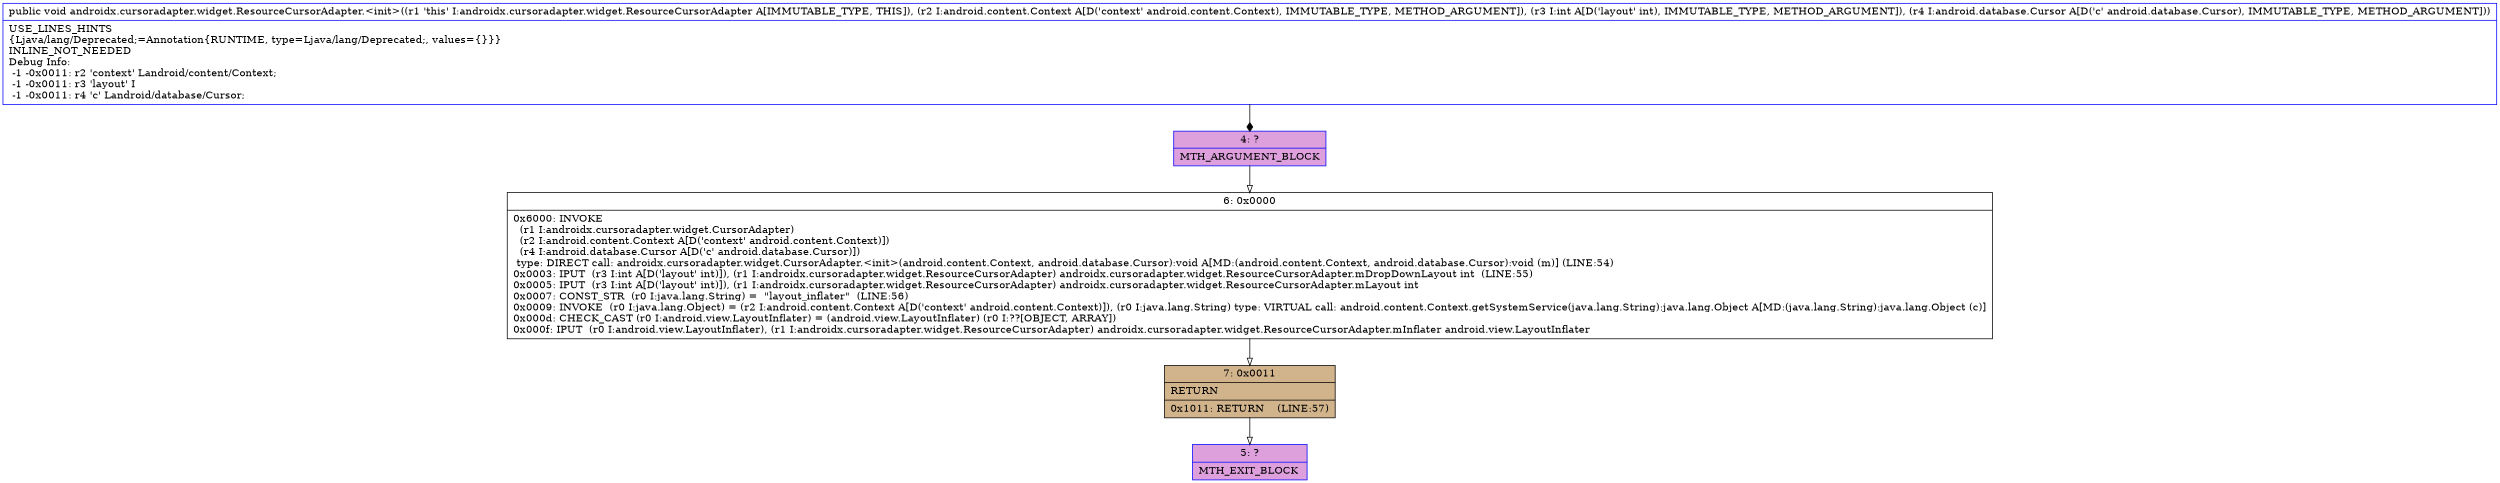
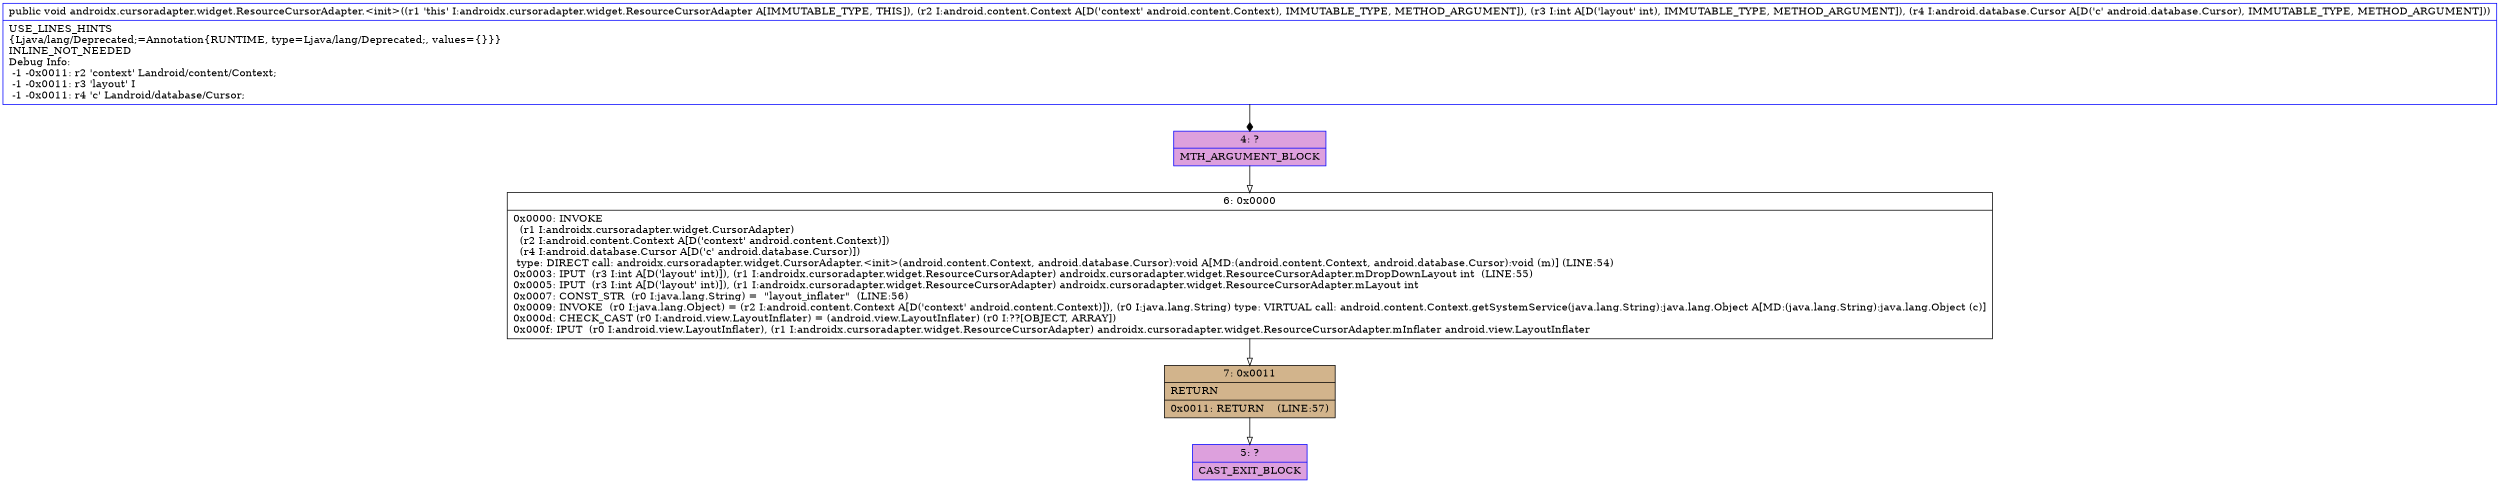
(562, 219) -> (562, 219)
(1250, 409) -> (1250, 409)
(1249, 471) -> (1250, 471)
